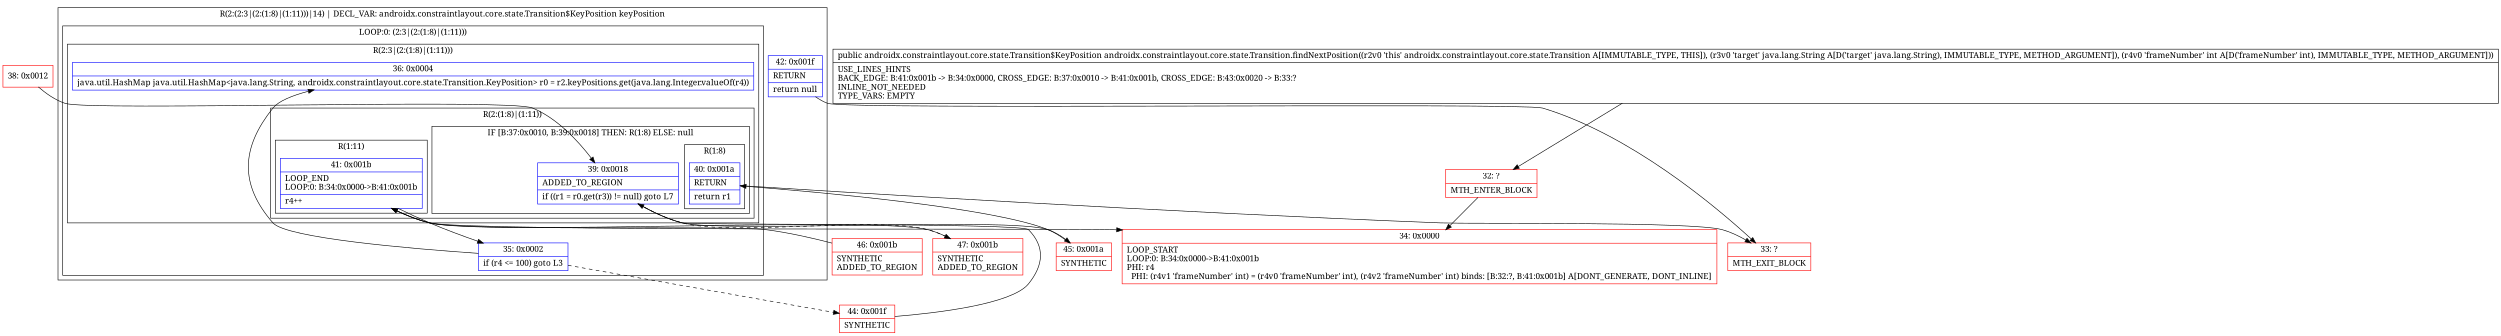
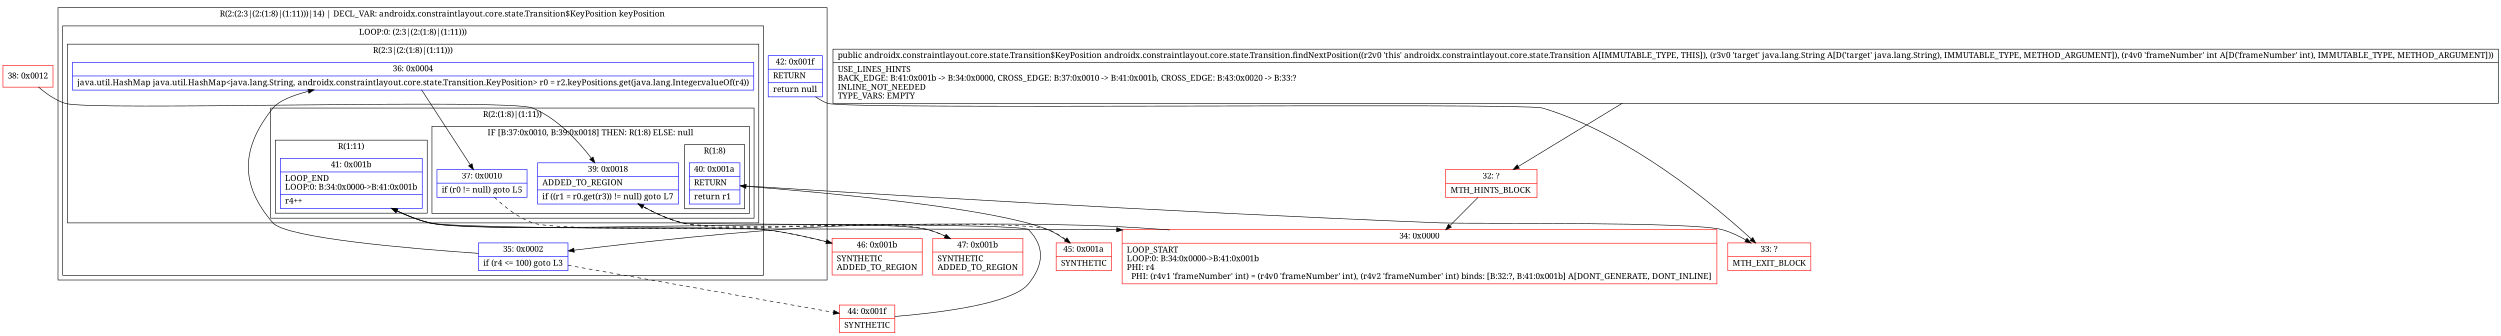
none -> (482, 183)
(1491, 190) -> (1490, 190)
(851, 225) -> (851, 225)
(443, 228) -> (737, 233)
